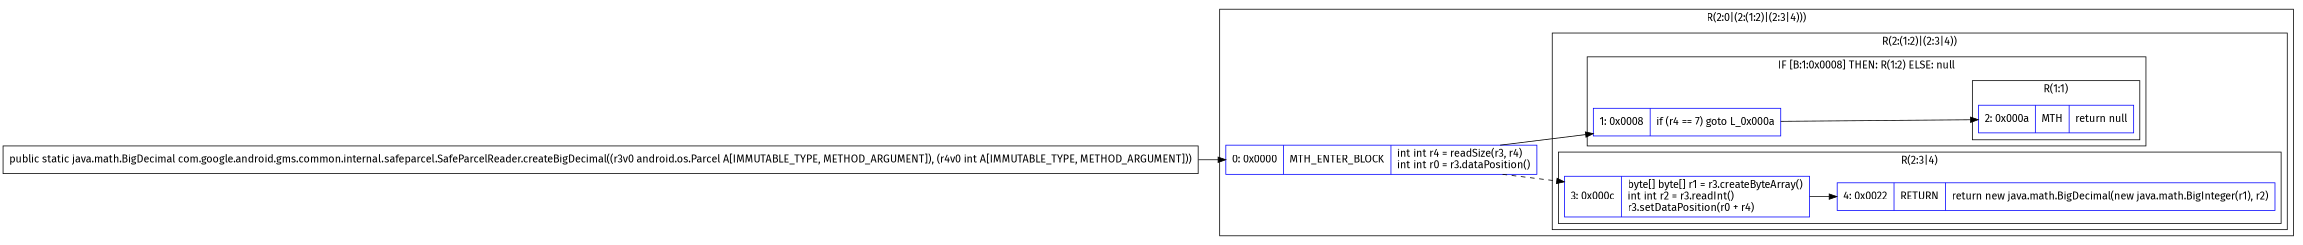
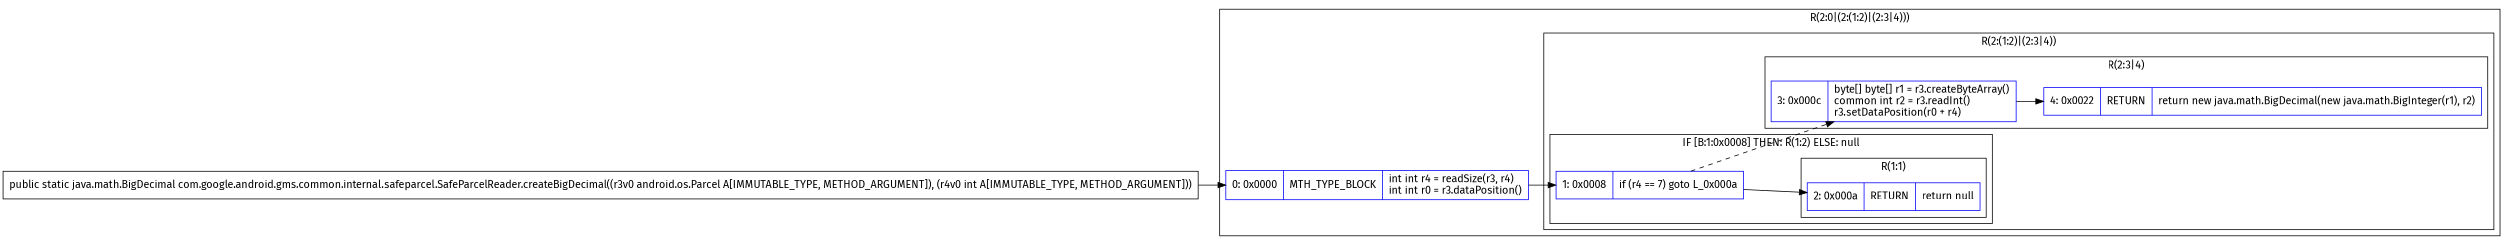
(2052, 119) -> (1890, 196)
(1337, 159) -> (1333, 185)
(1530, 178) -> (1759, 148)
(1681, 196) -> (1902, 101)
